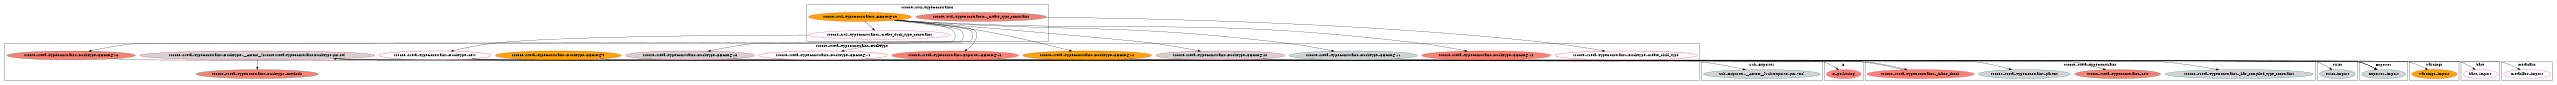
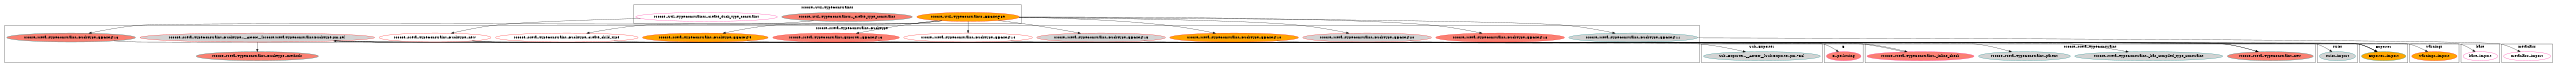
(869, 25) -> (833, 24)
none -> (1435, 42)
(2384, 74) -> (2384, 56)
